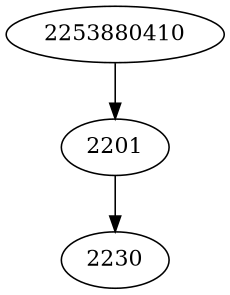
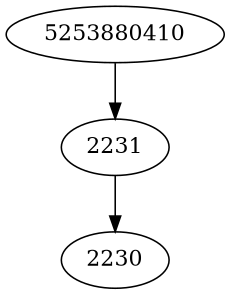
(115, 34) -> (115, 34)
(115, 147) -> (115, 147)
